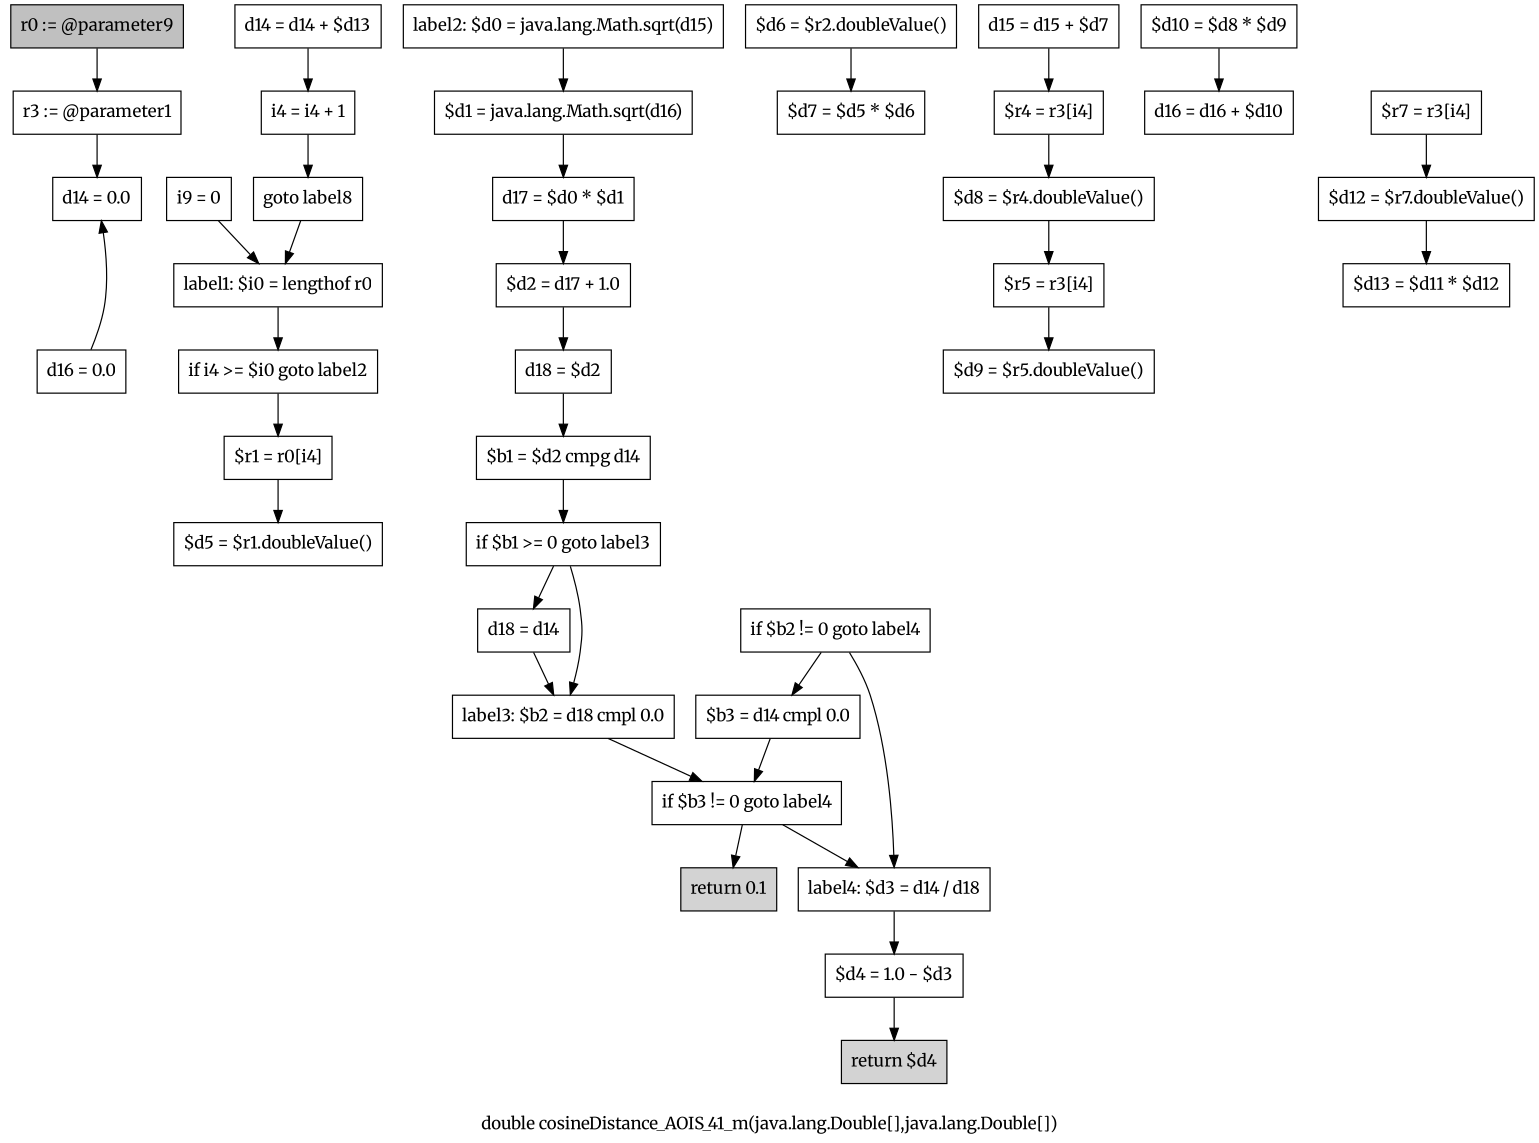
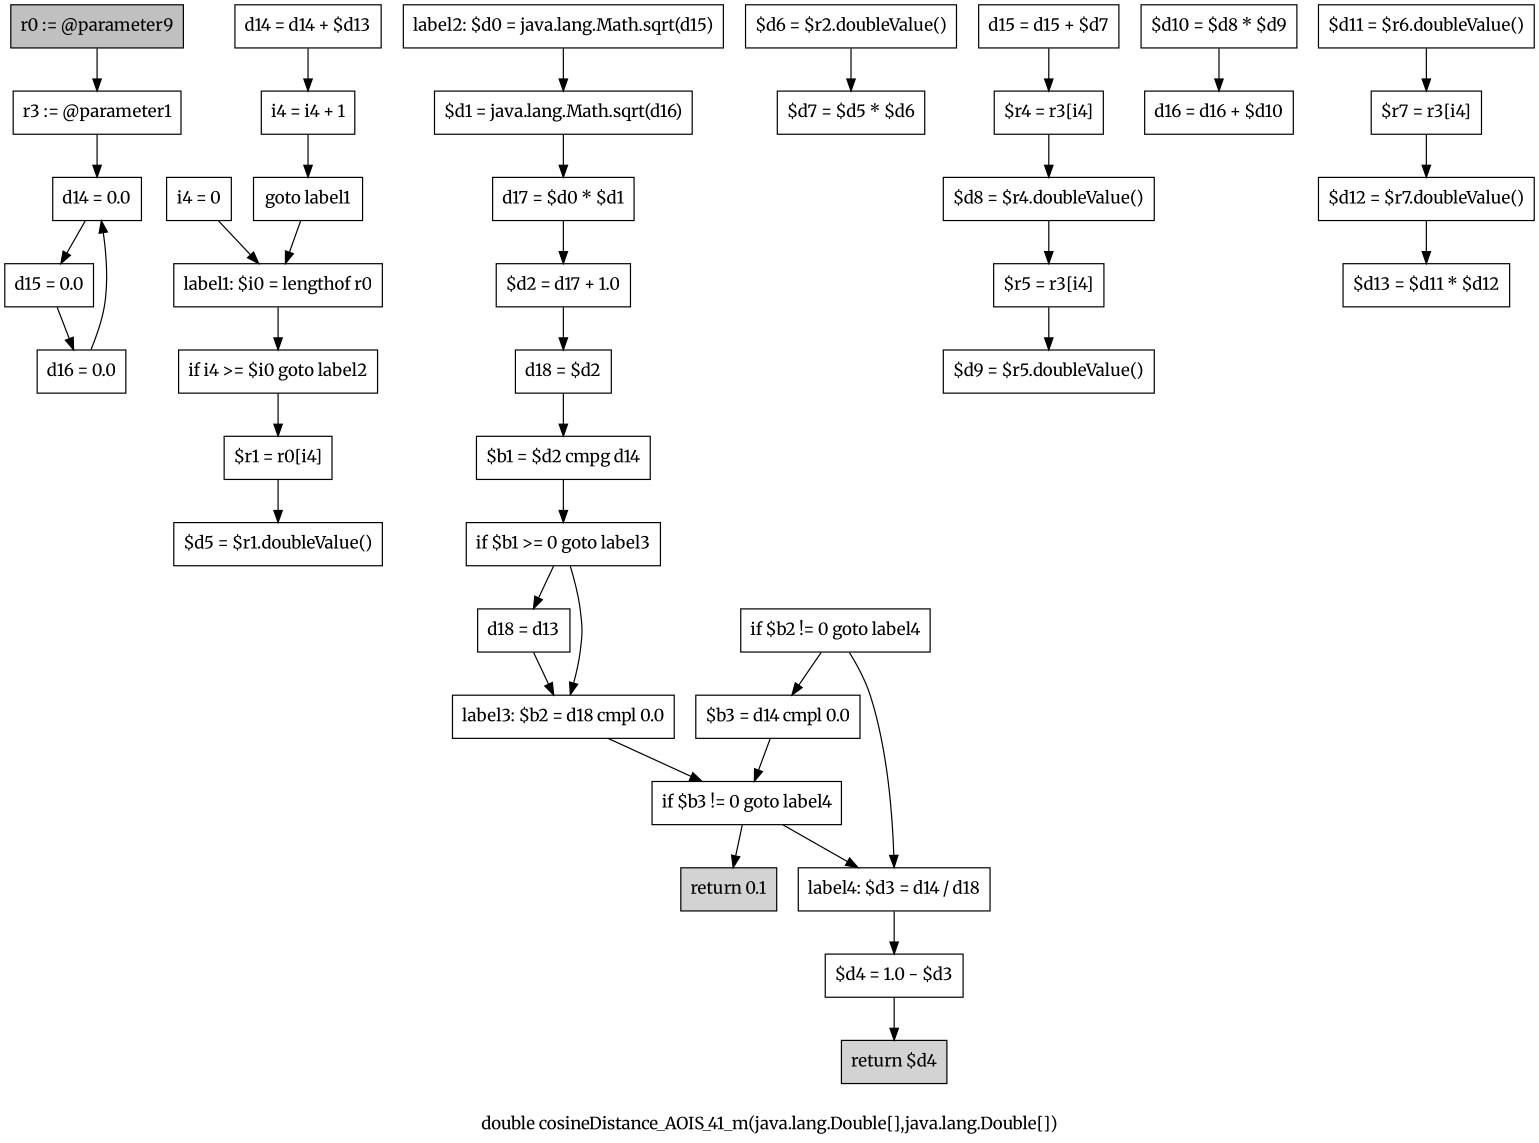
none -> (1426, 26)
(199, 199) -> (199, 199)
(308, 199) -> (308, 199)
none -> (49, 285)
(524, 630) -> (524, 630)
